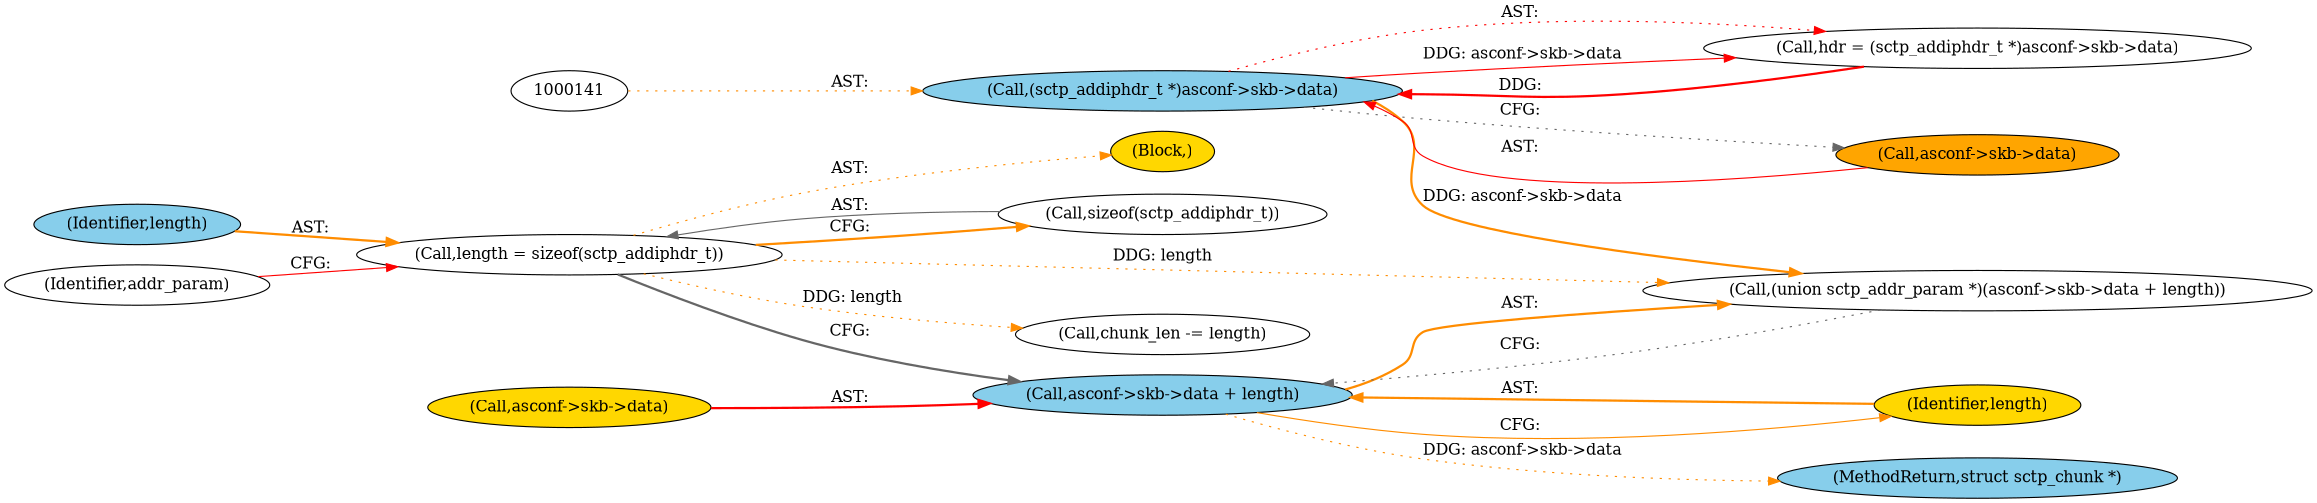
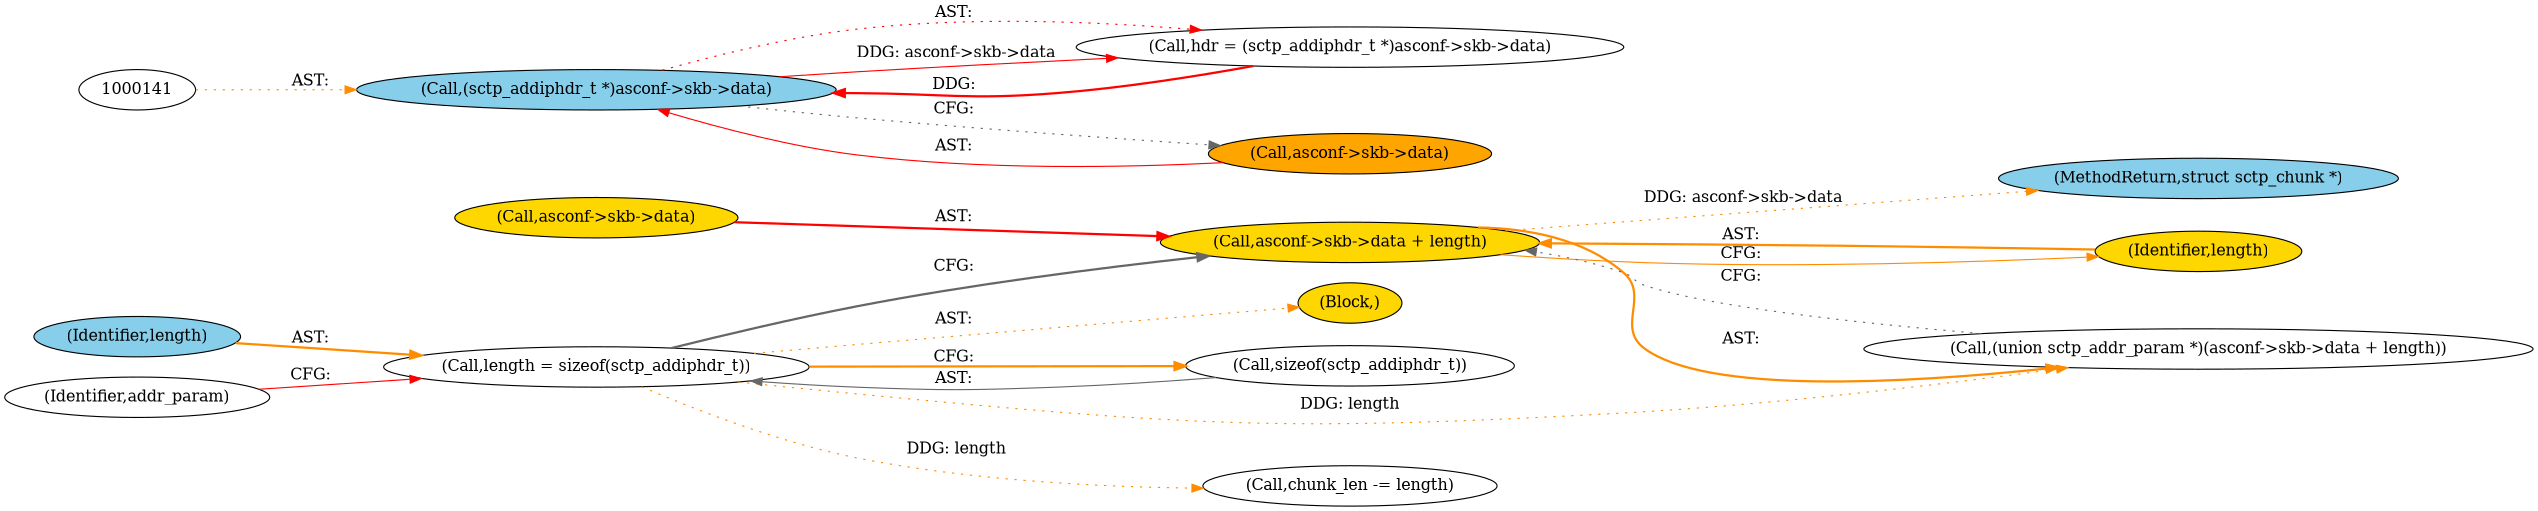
(1541, 239) -> none
(1163, 395) -> (1350, 242)
